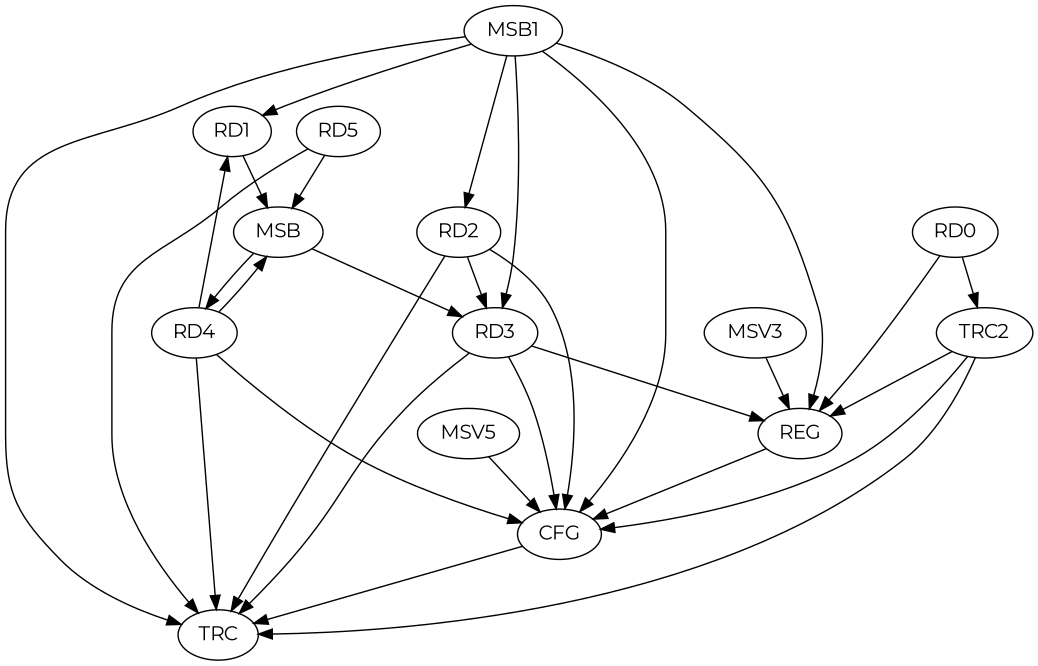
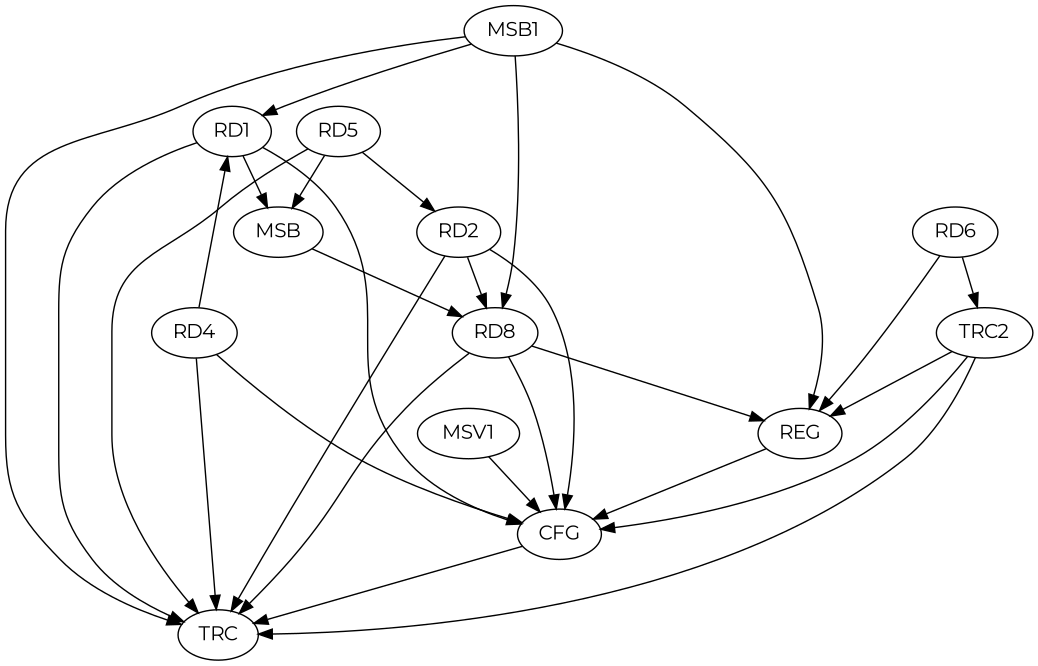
(488, 125) -> (393, 177)
(955, 232) -> (955, 232)
(666, 263) -> (368, 347)
(234, 275) -> none
(239, 290) -> none
(495, 333) -> (495, 333)
(755, 333) -> none
none -> (59, 370)
(469, 434) -> (469, 434)
